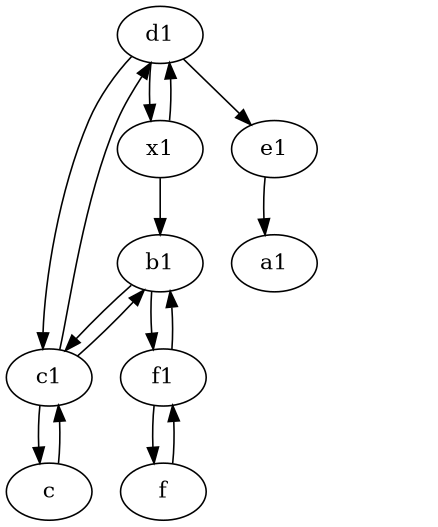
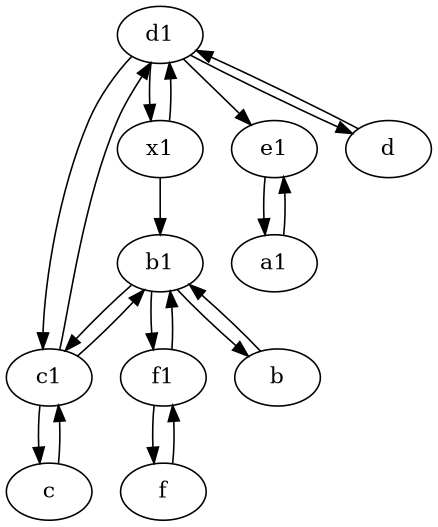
none -> (389, 149)
none -> (285, 214)
none -> (278, 377)
